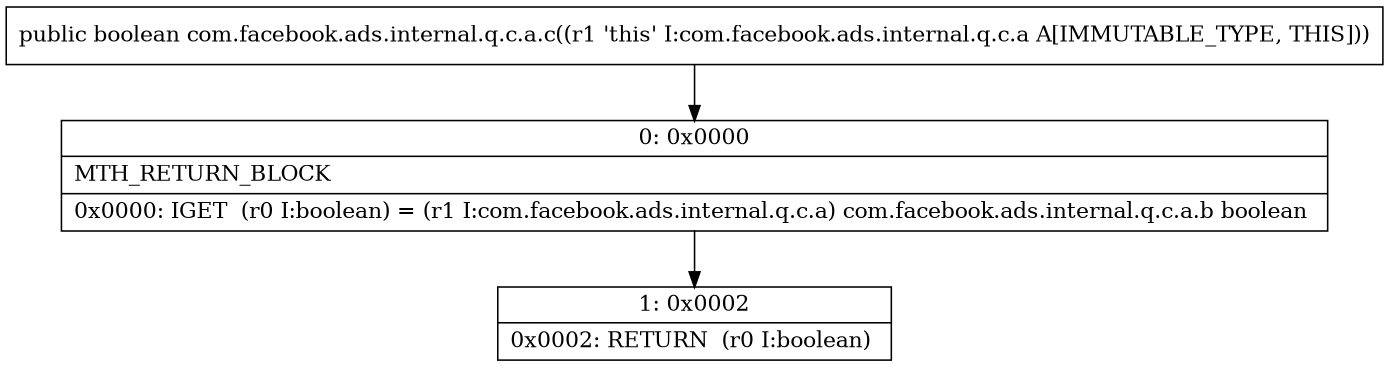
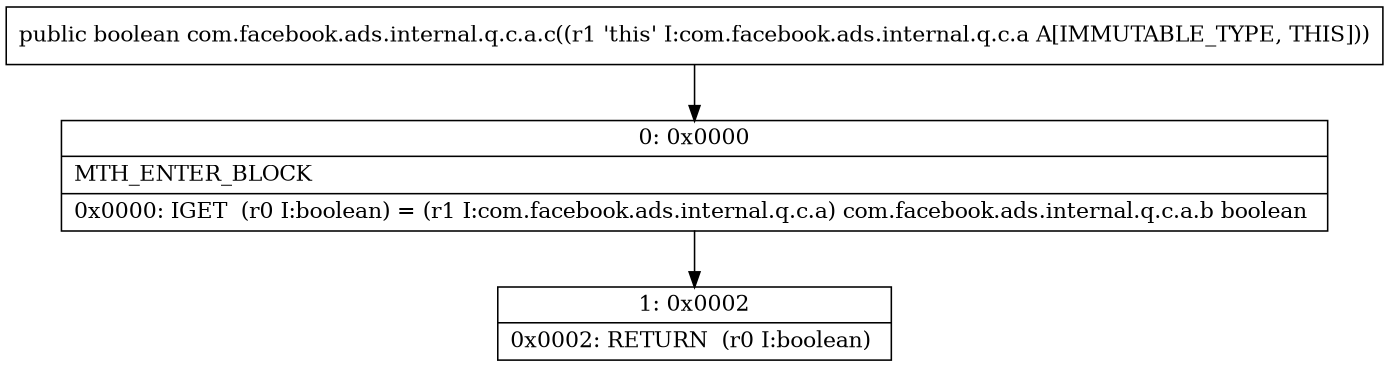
(203, 174) -> (194, 174)
